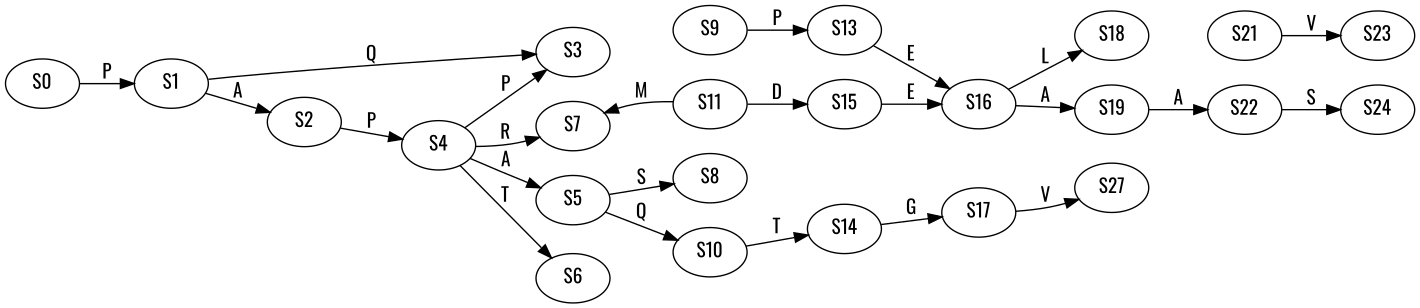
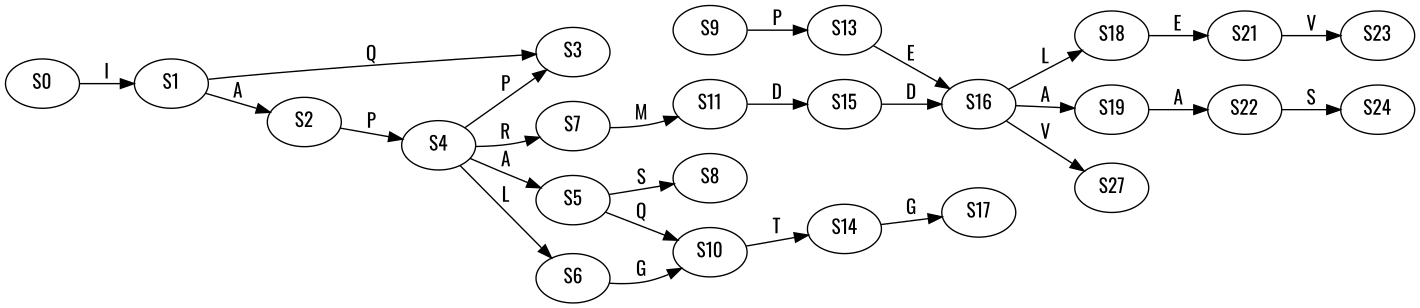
none -> (1171, 36)
(107, 73) -> (107, 73)
(912, 94) -> (912, 94)
(645, 103) -> (638, 126)
(506, 197) -> (506, 197)
(1041, 209) -> (1039, 142)
none -> (640, 283)
